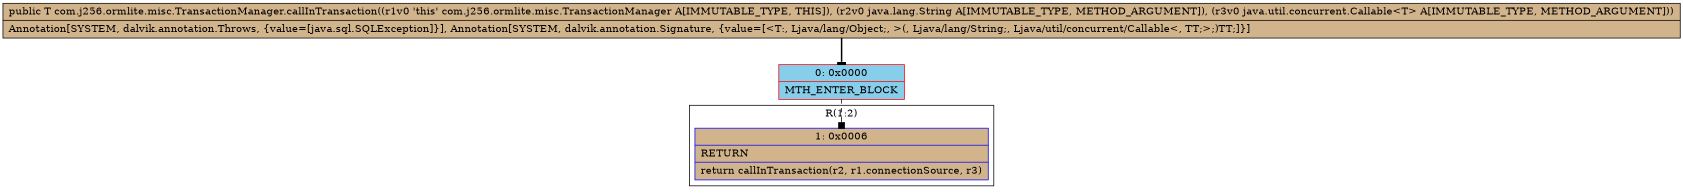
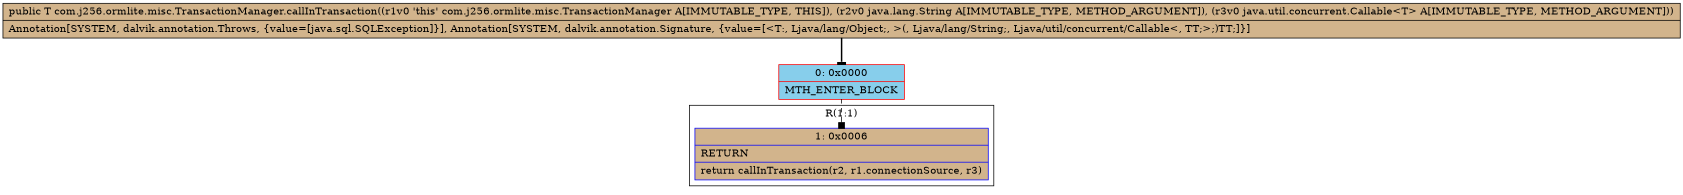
(842, 114) -> (842, 114)
